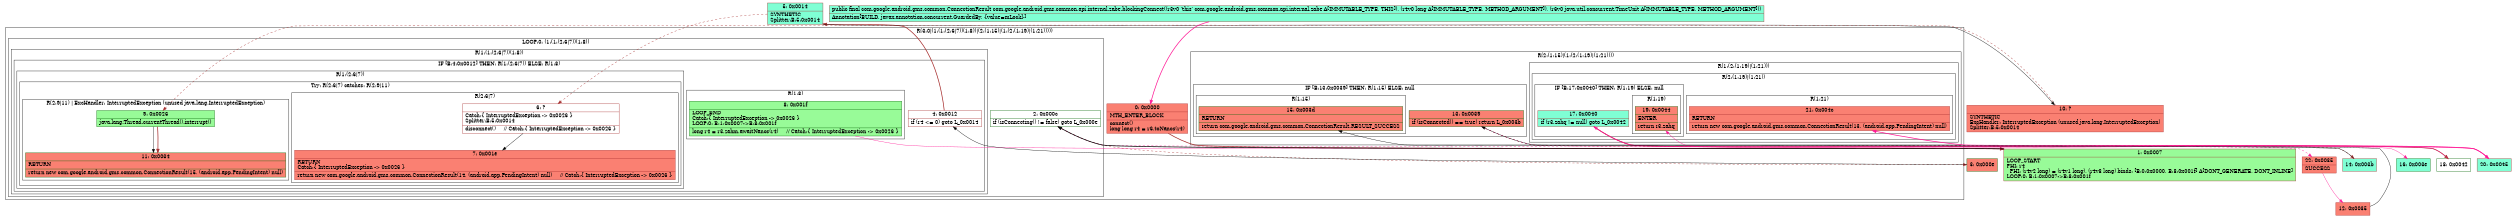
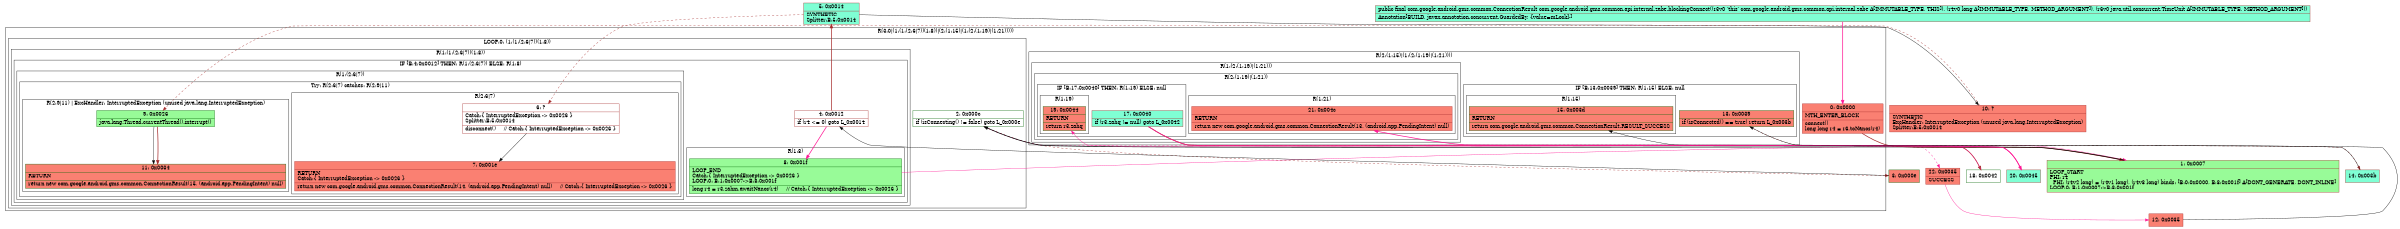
(1647, 118) -> (1057, 118)
none -> (817, 141)
(2413, 165) -> none
